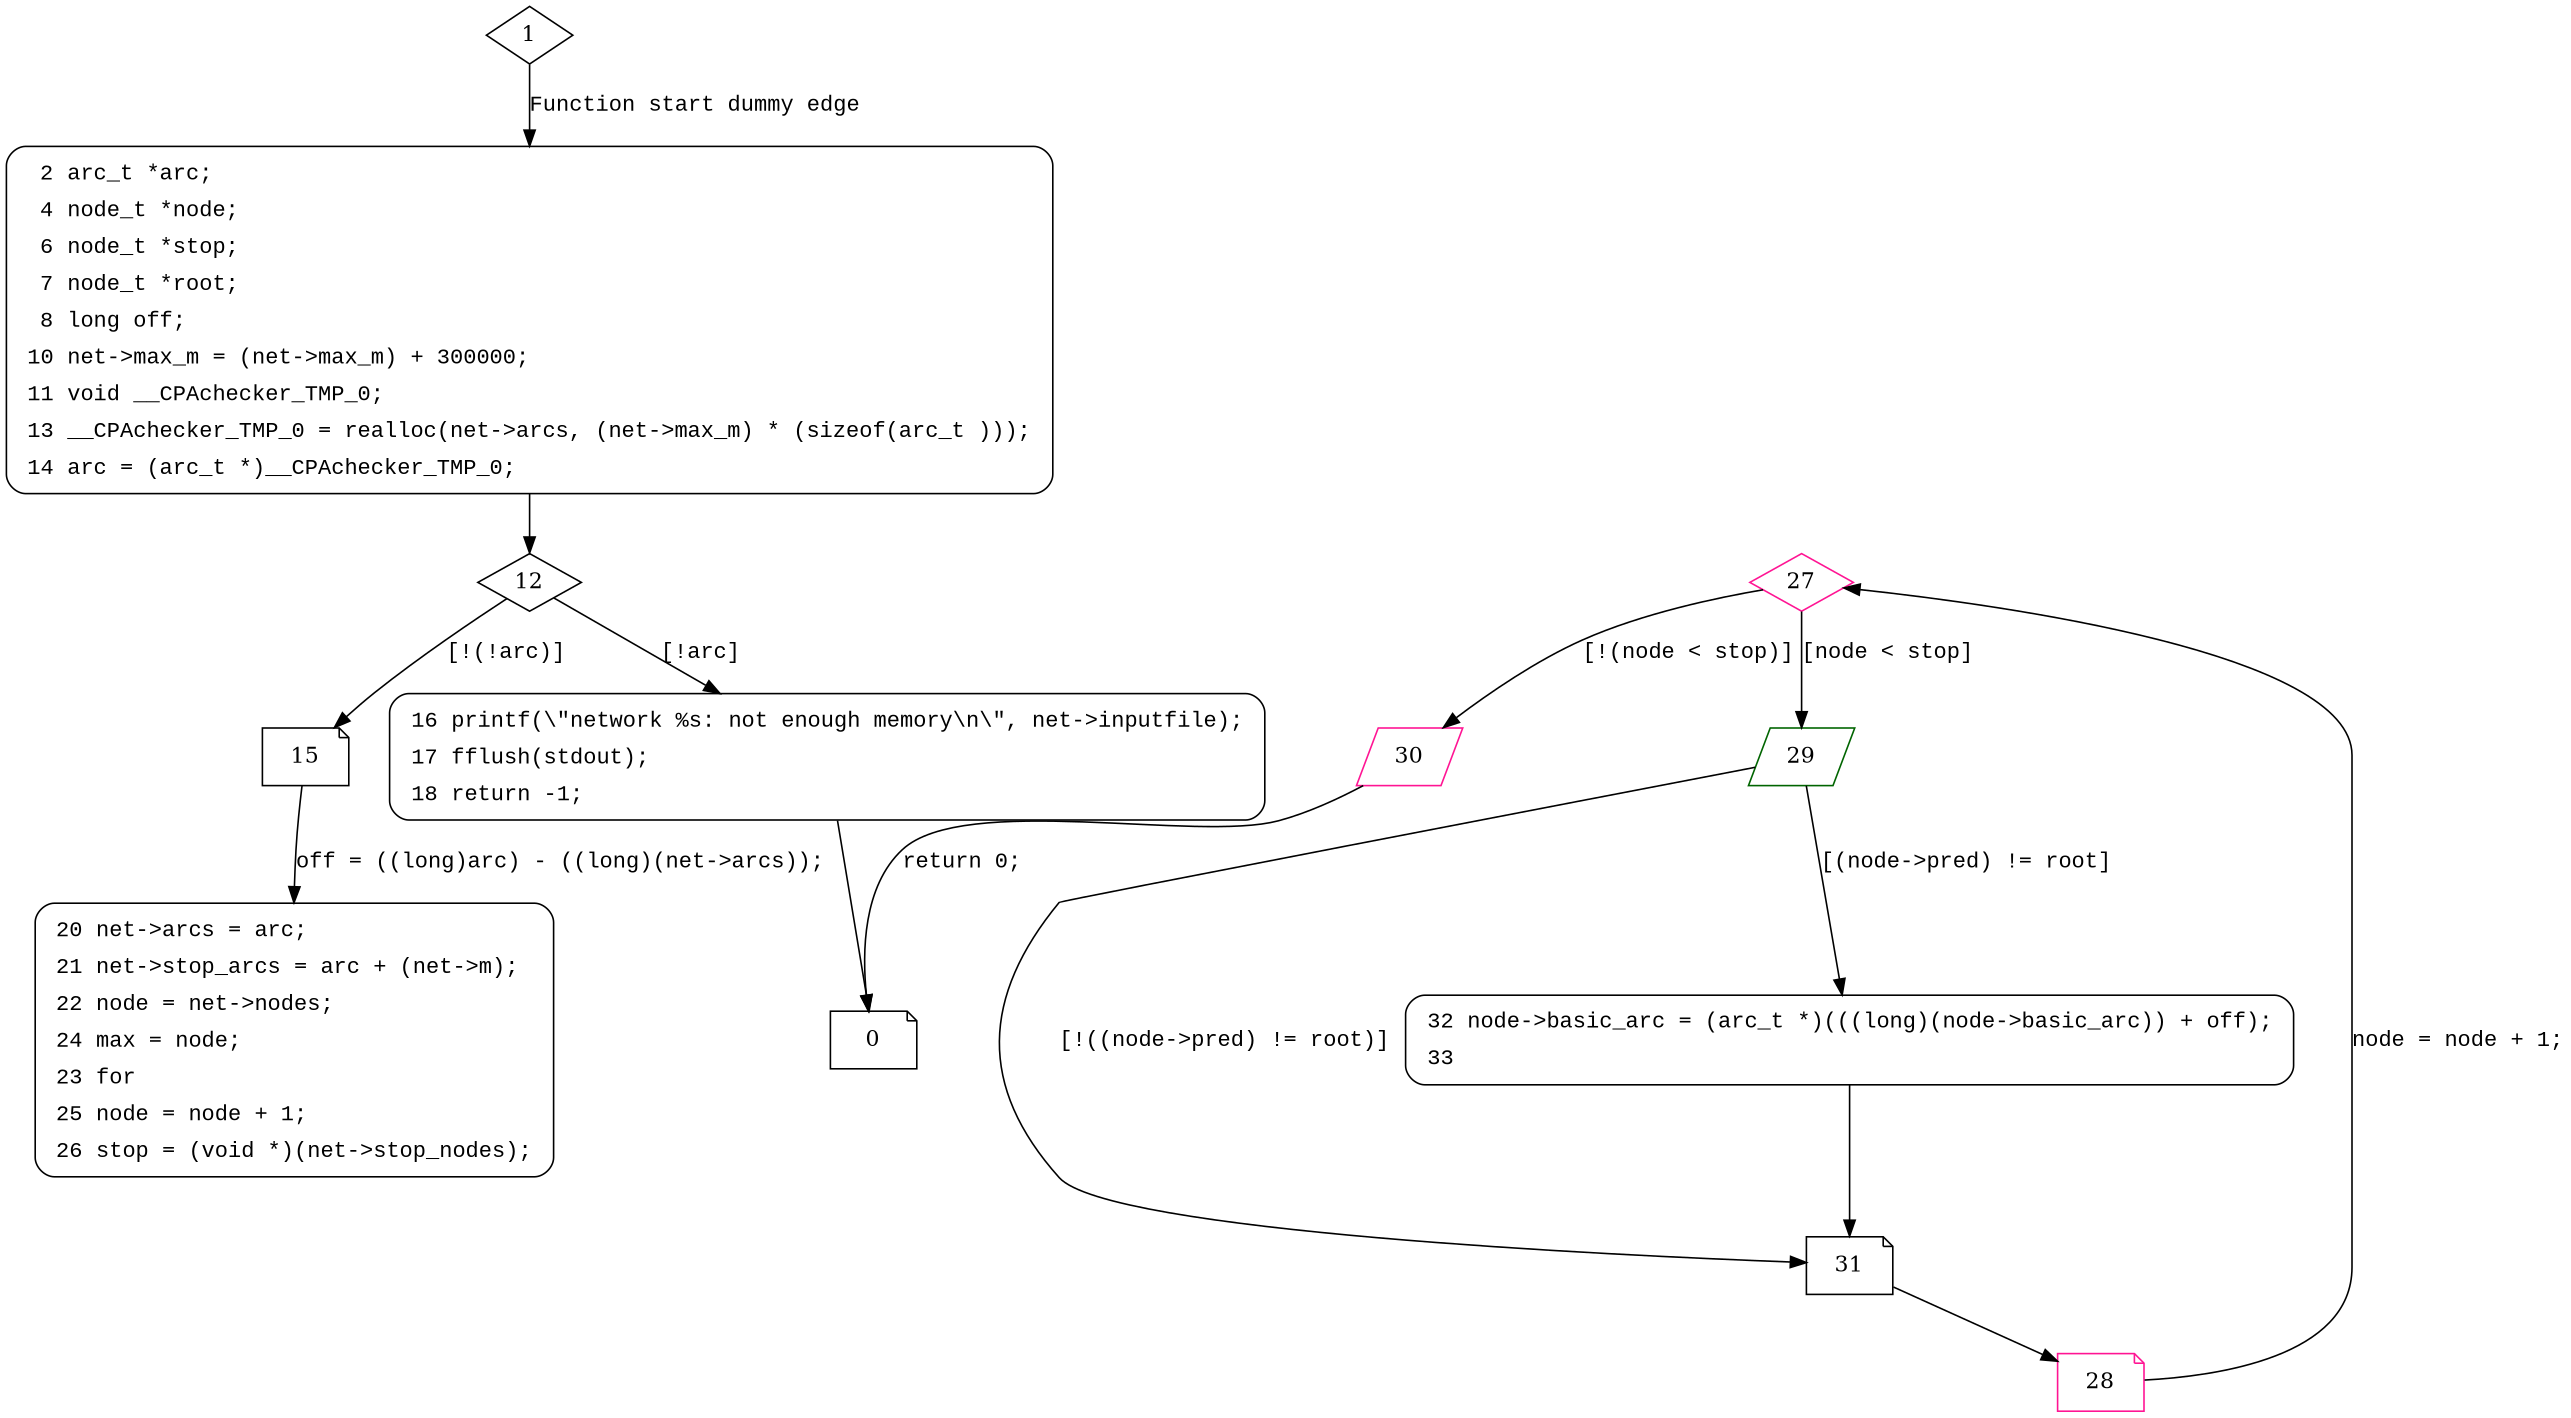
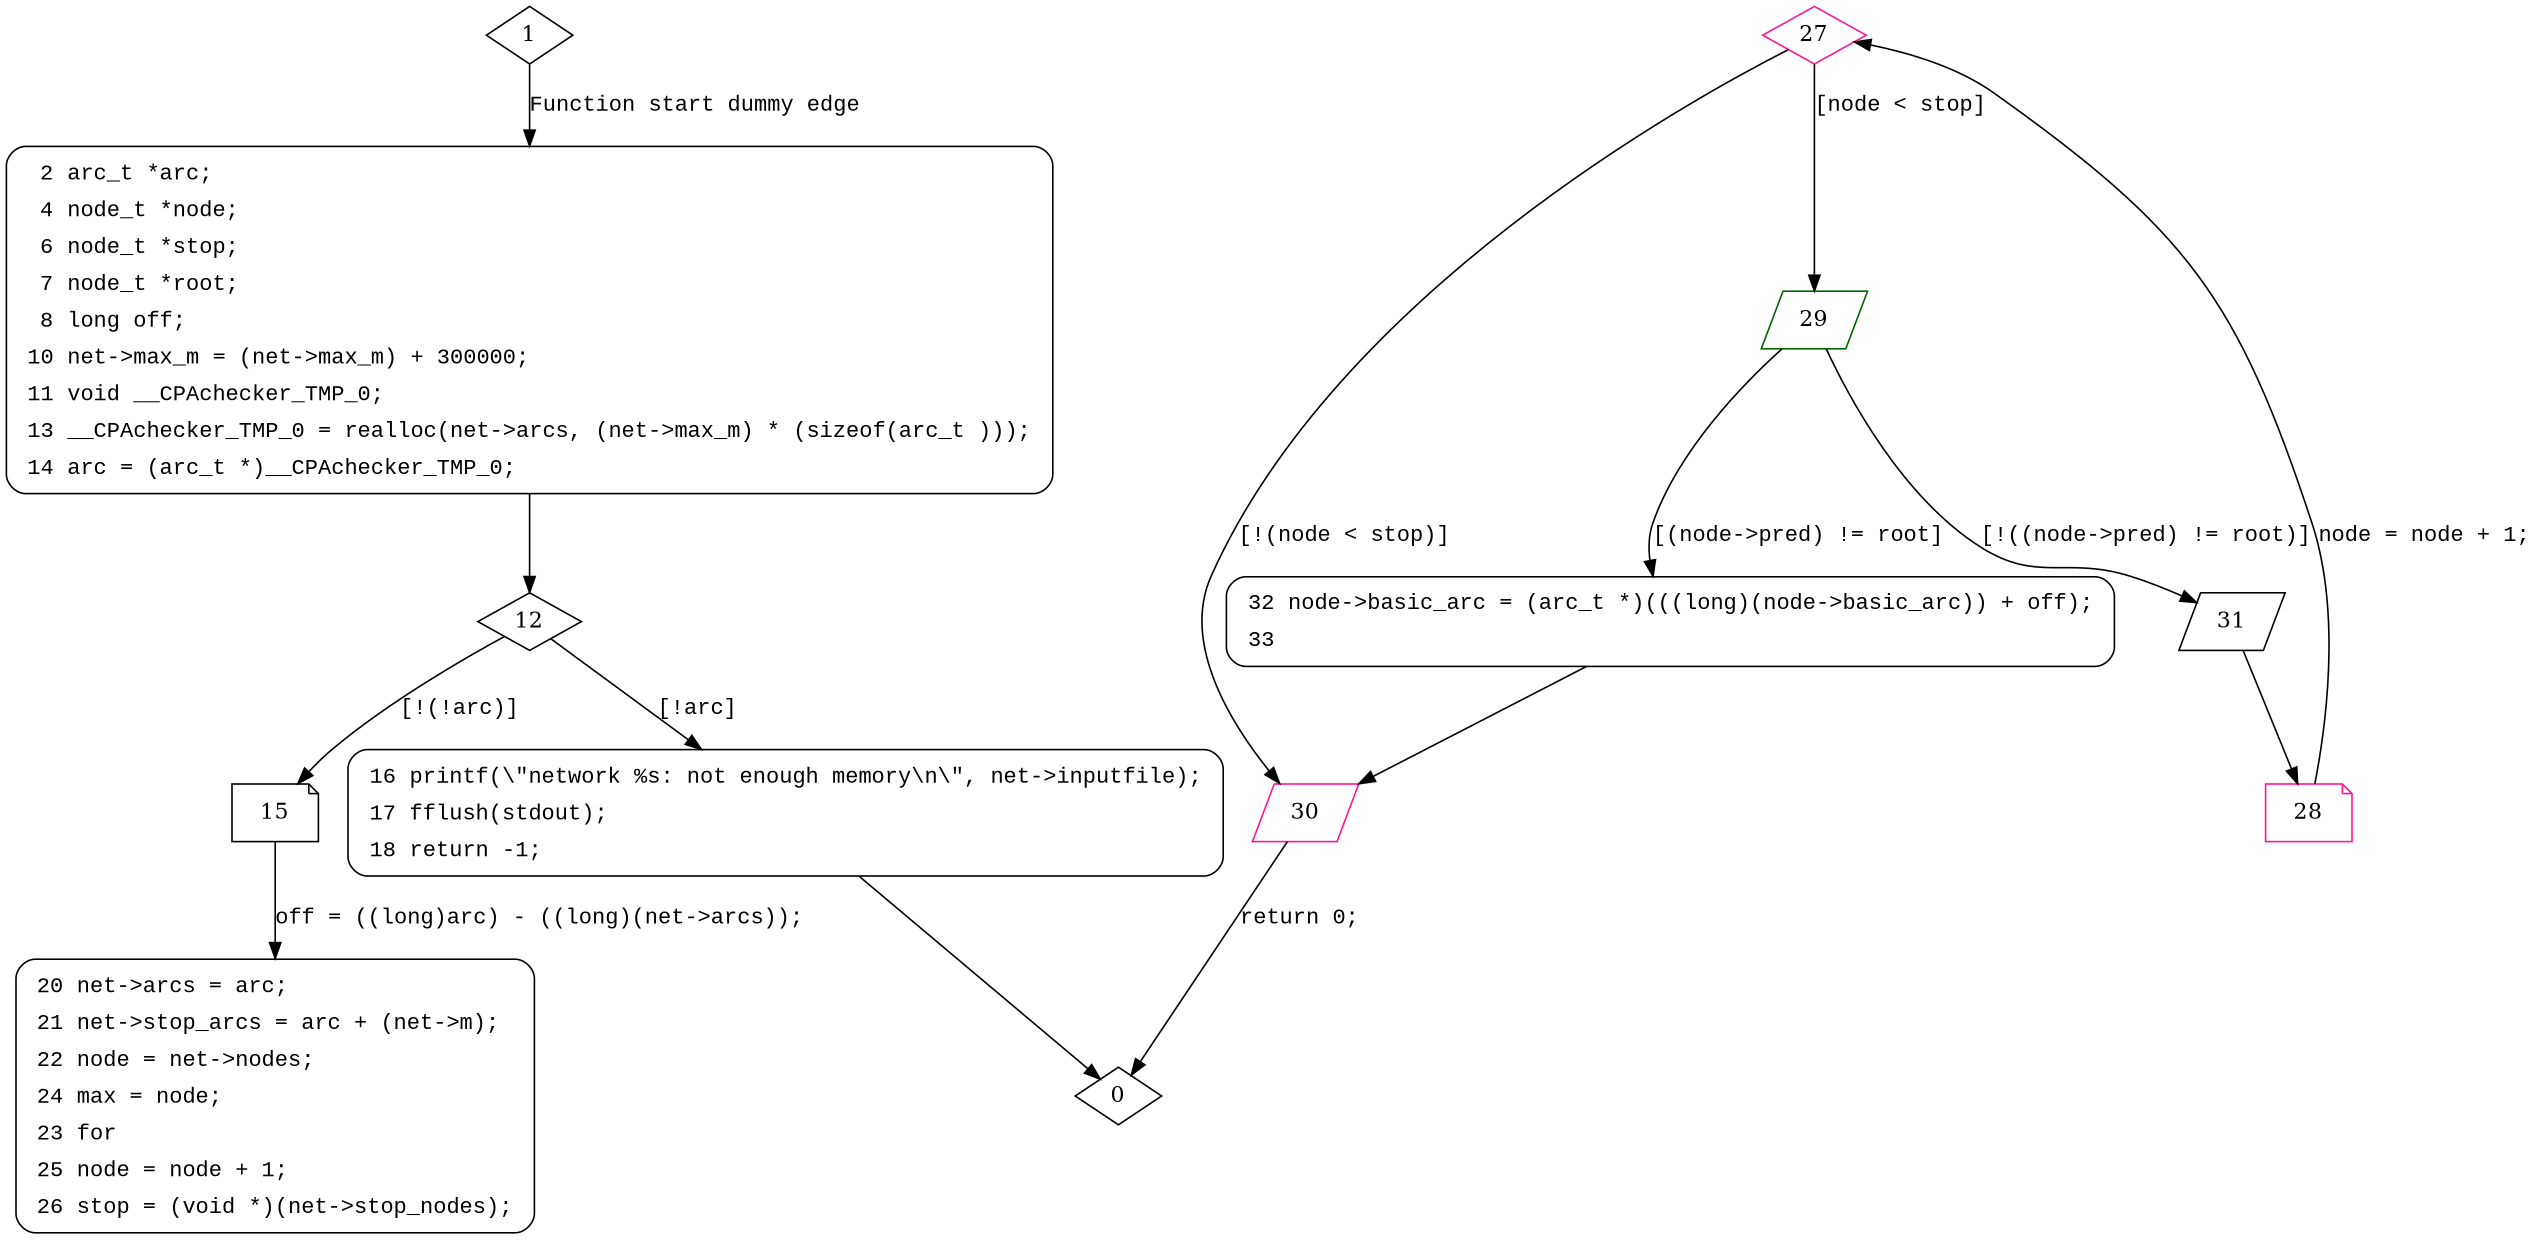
(874, 1040) -> (1118, 1096)
(1850, 1153) -> (1480, 721)
(1850, 1266) -> (2232, 622)
